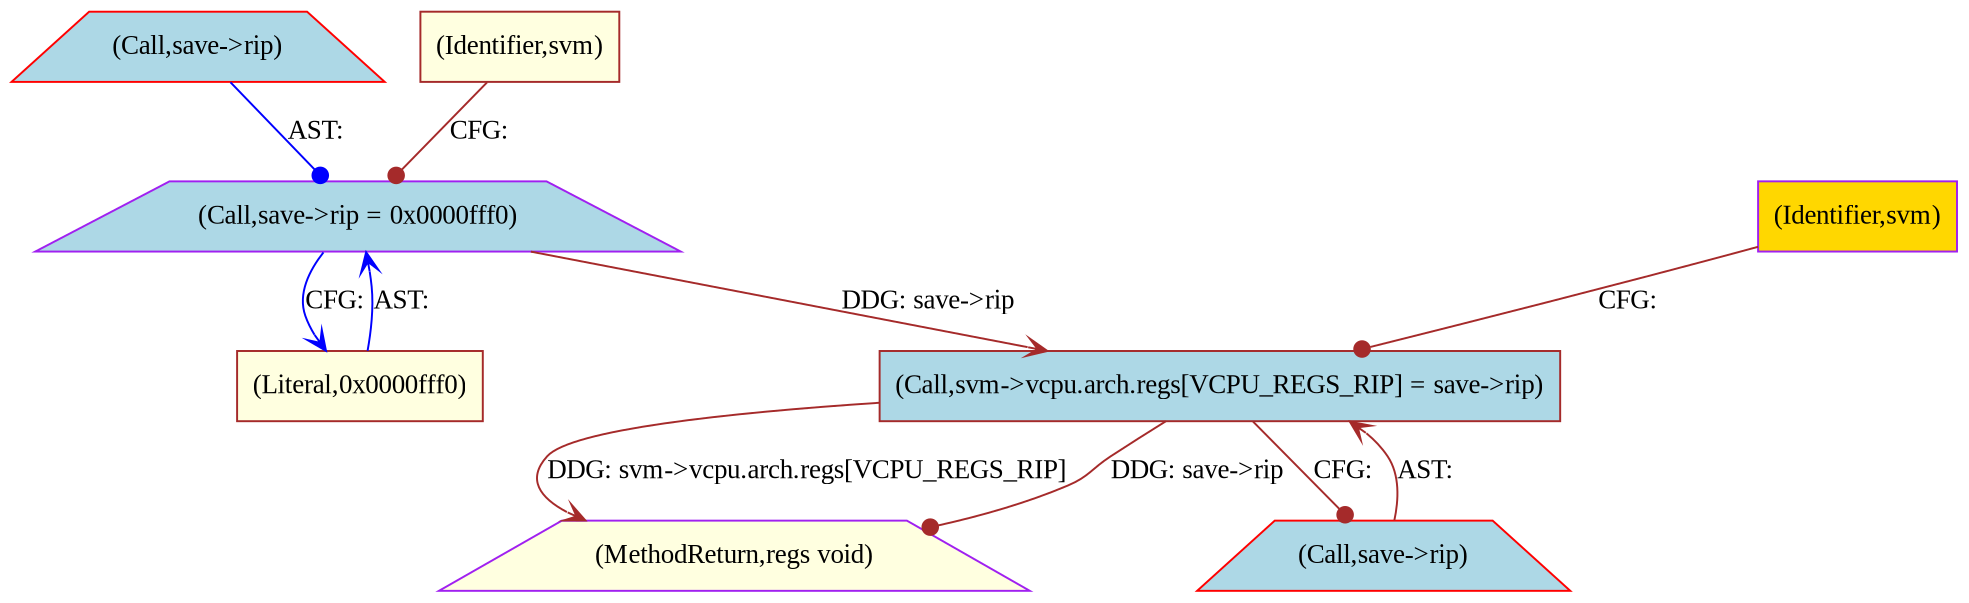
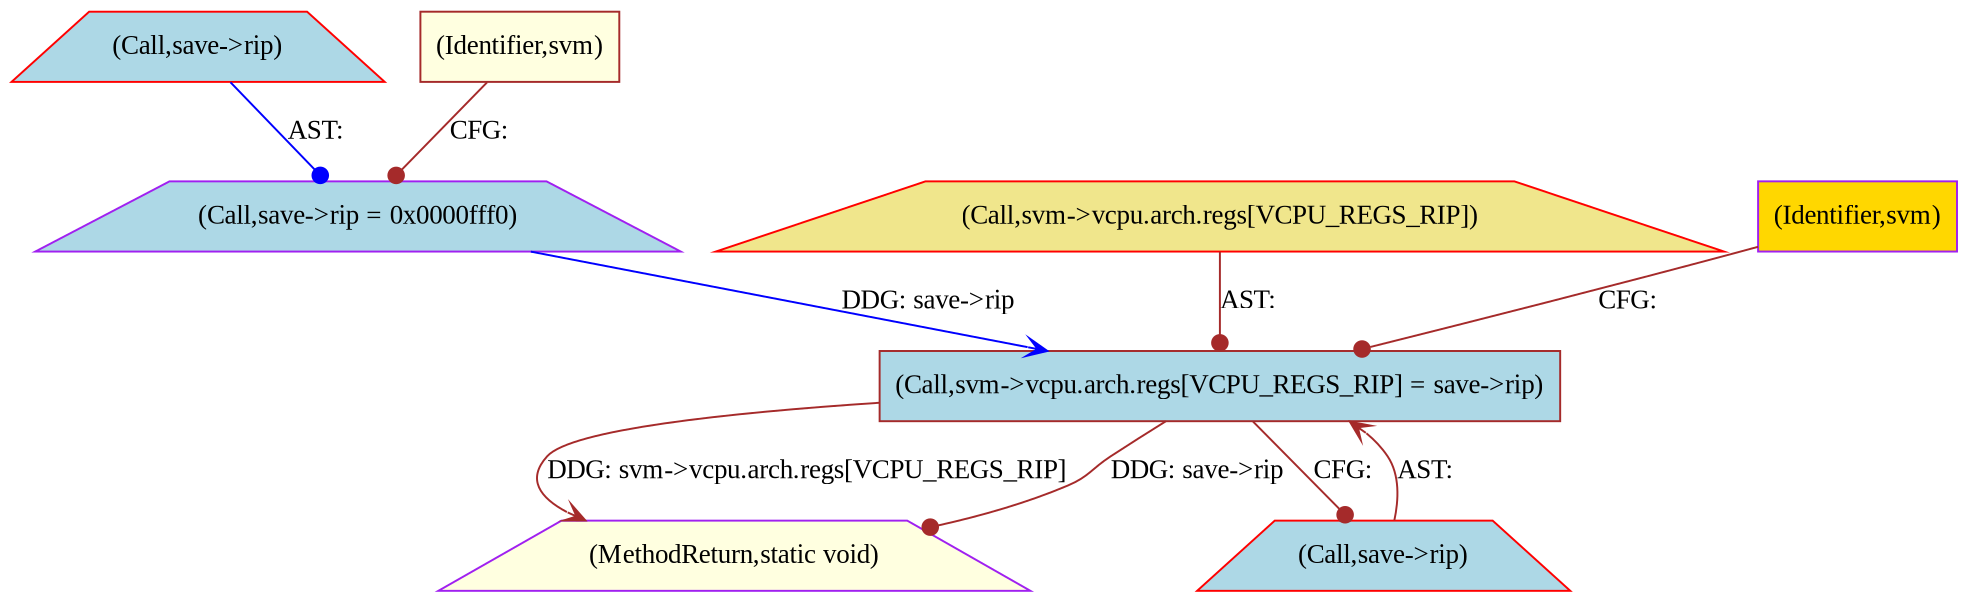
none -> (1220, 216)
(779, 299) -> (779, 299)
(360, 386) -> none
(734, 556) -> (734, 556)
